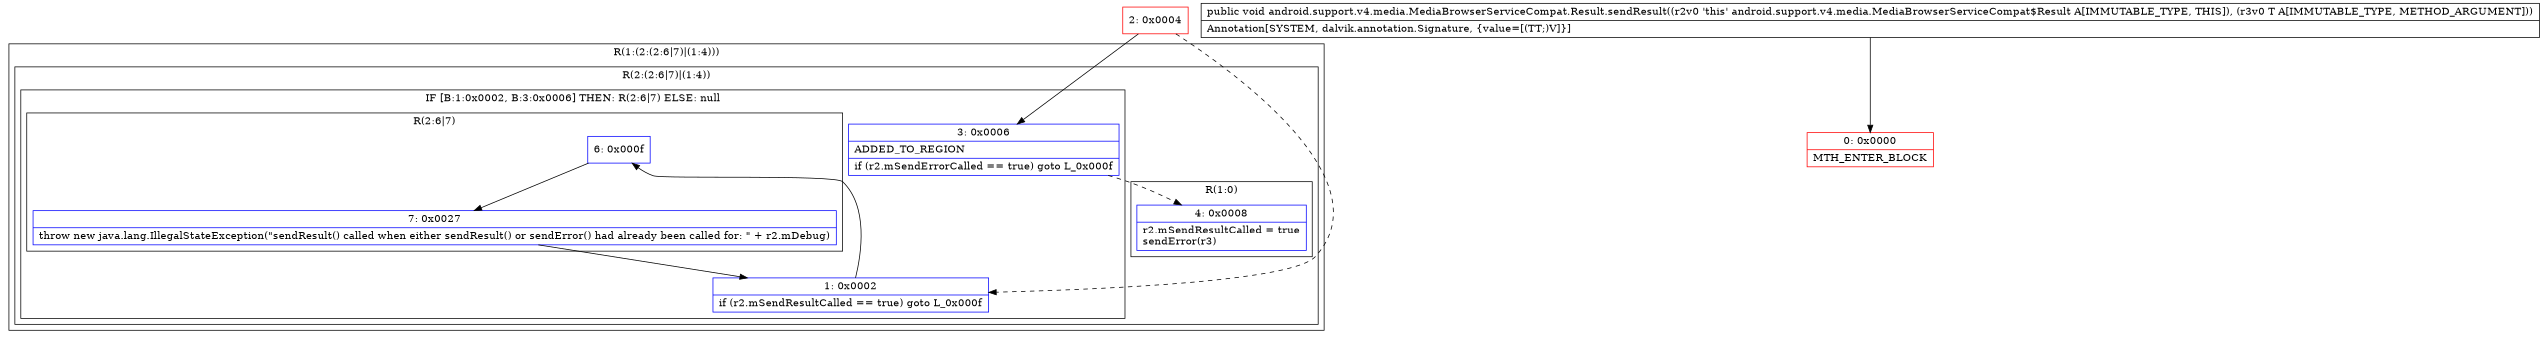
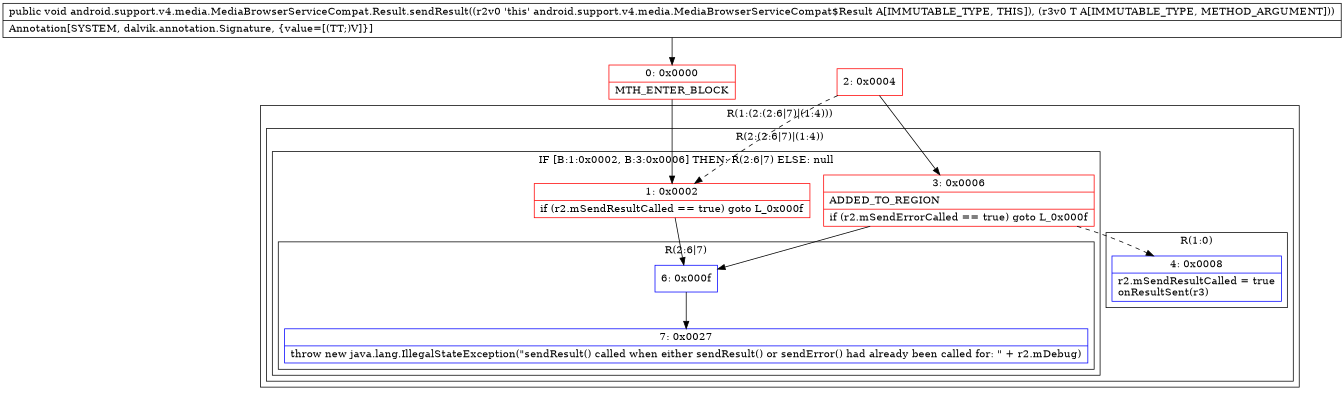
(984, 150) -> (959, 201)
(1180, 241) -> (1164, 292)
none -> (798, 247)
(639, 261) -> (672, 138)
(851, 295) -> (672, 201)
